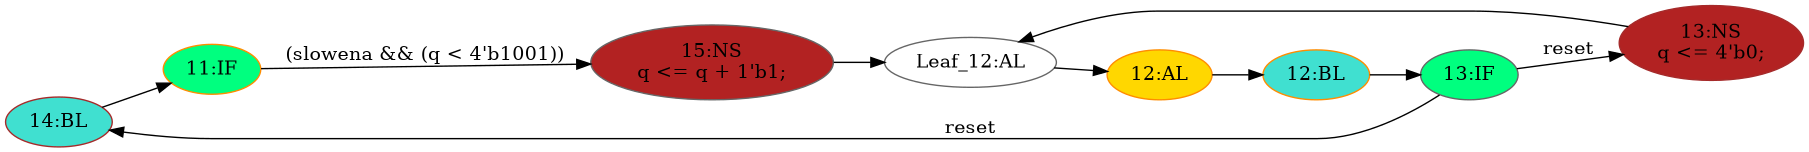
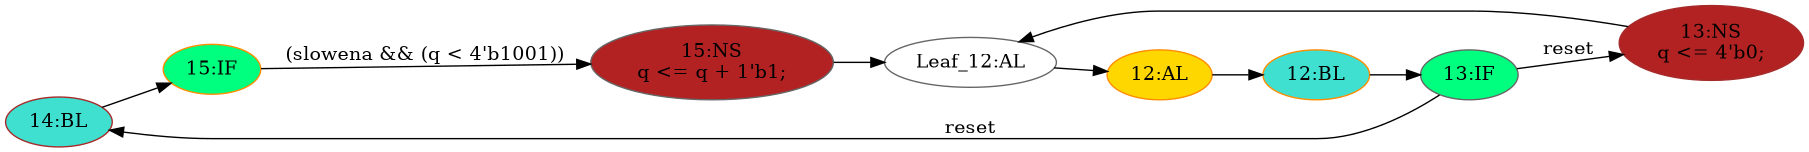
(212, 69) -> (212, 69)
